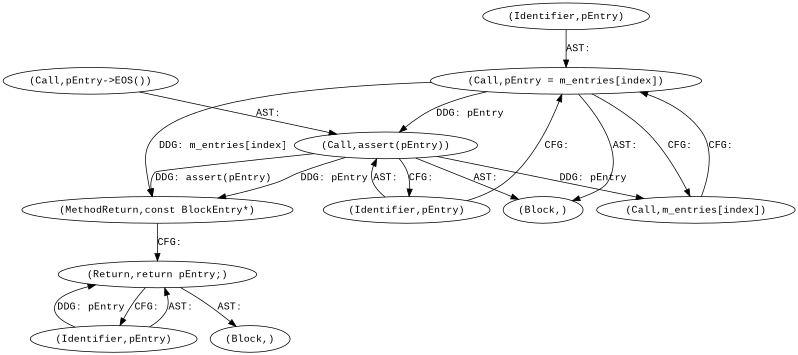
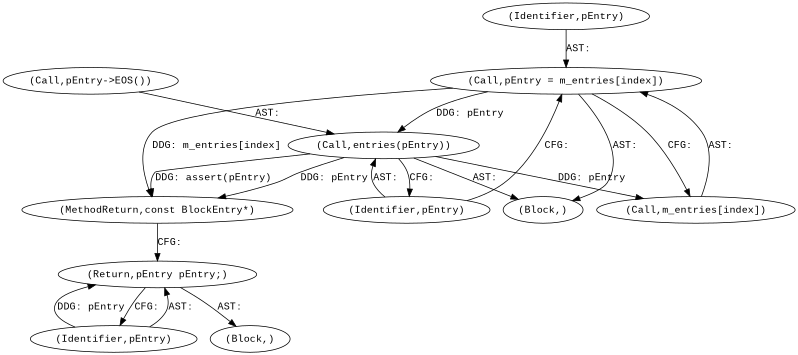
(386, 145) -> (384, 145)
(724, 145) -> (724, 145)
(157, 274) -> (157, 274)
